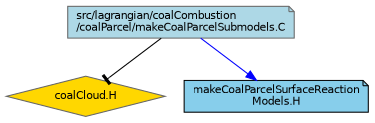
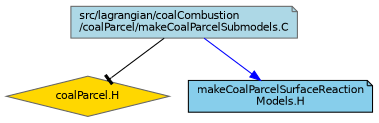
(86, 96) -> (88, 96)
